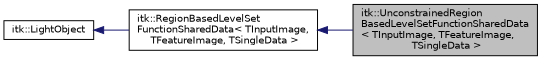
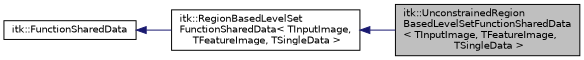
(49, 30) -> (70, 30)
